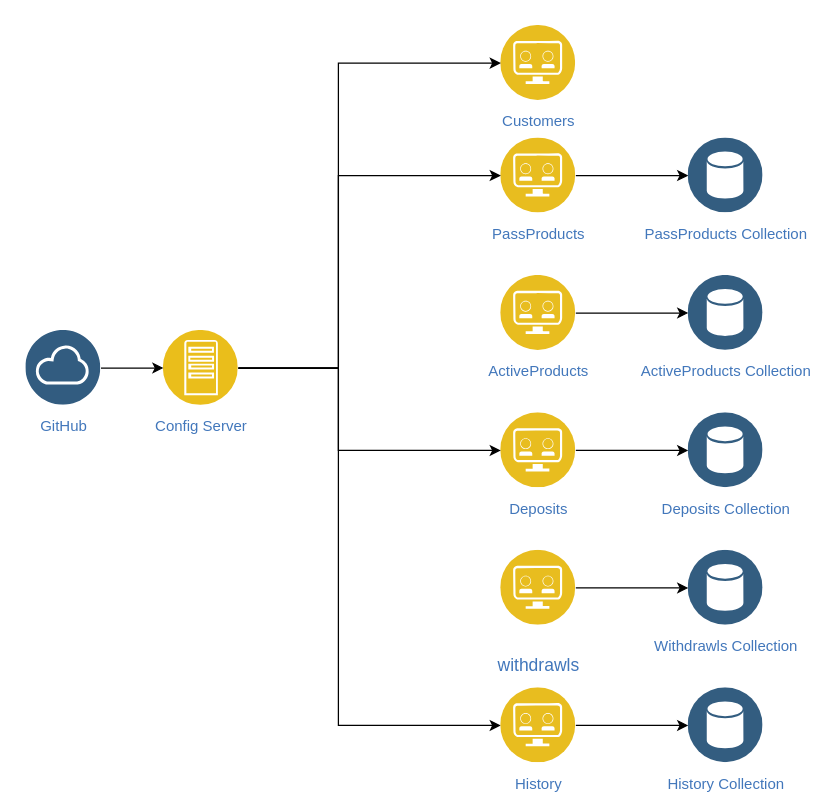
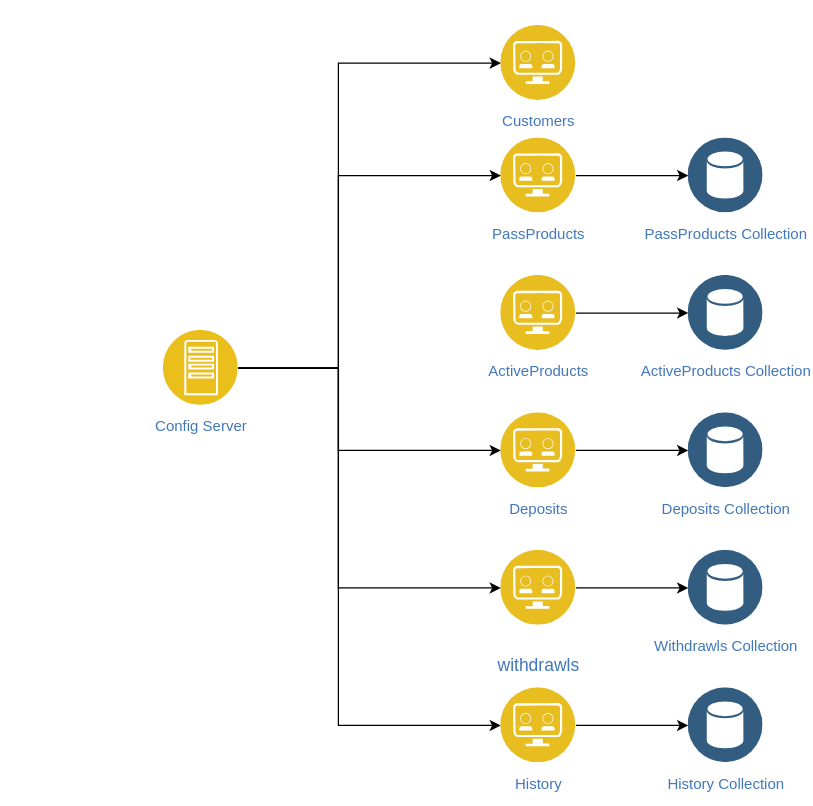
(63, 368) -> none
(128, 368) -> none
none -> (416, 588)
